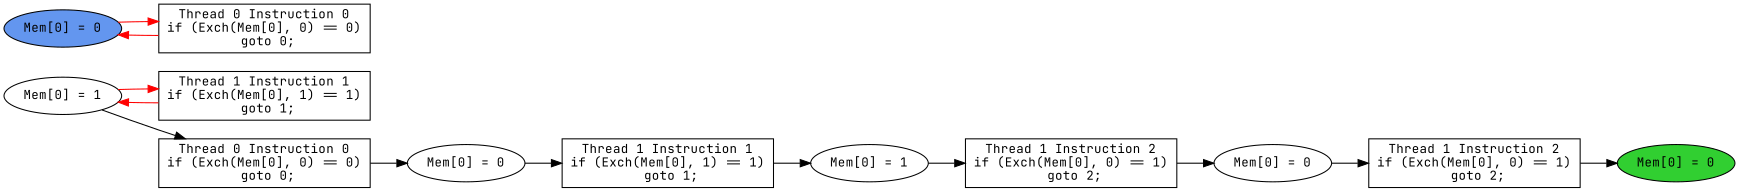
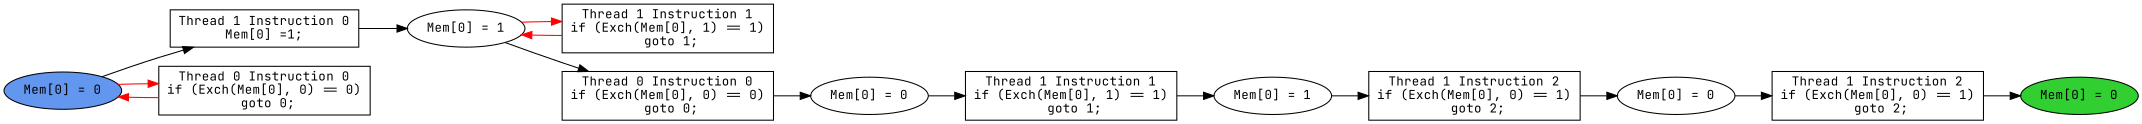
none -> (264, 28)
